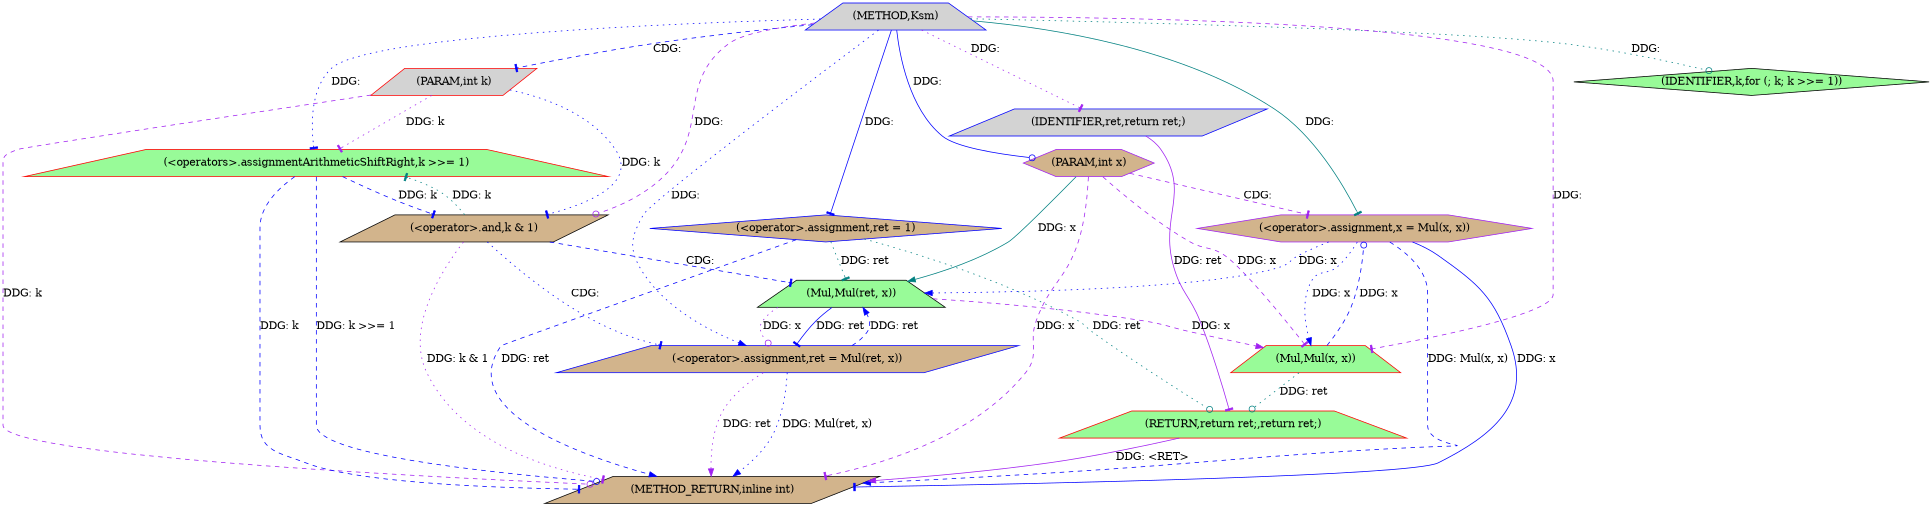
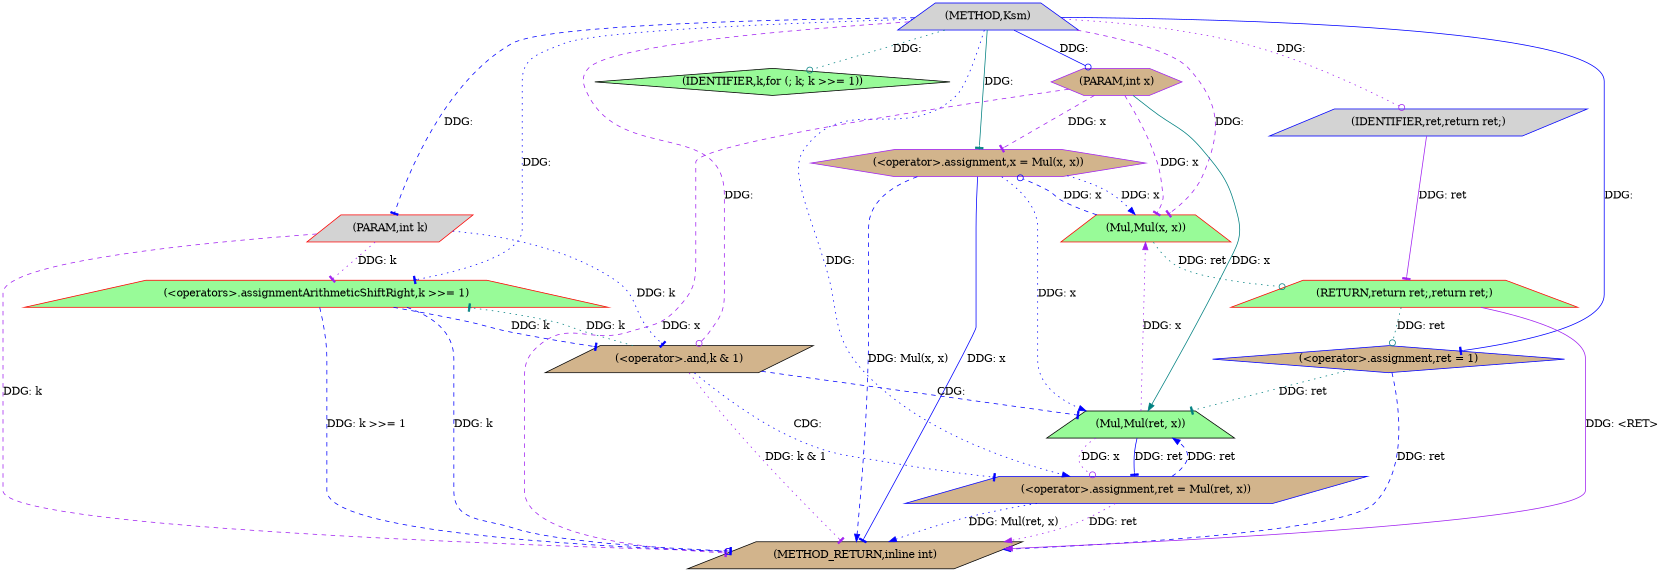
(669, 49) -> (460, 122)
(1000, 69) -> (1237, 42)
(1260, 196) -> (1087, 122)
(1037, 300) -> (1397, 324)
(1096, 314) -> (1143, 330)
